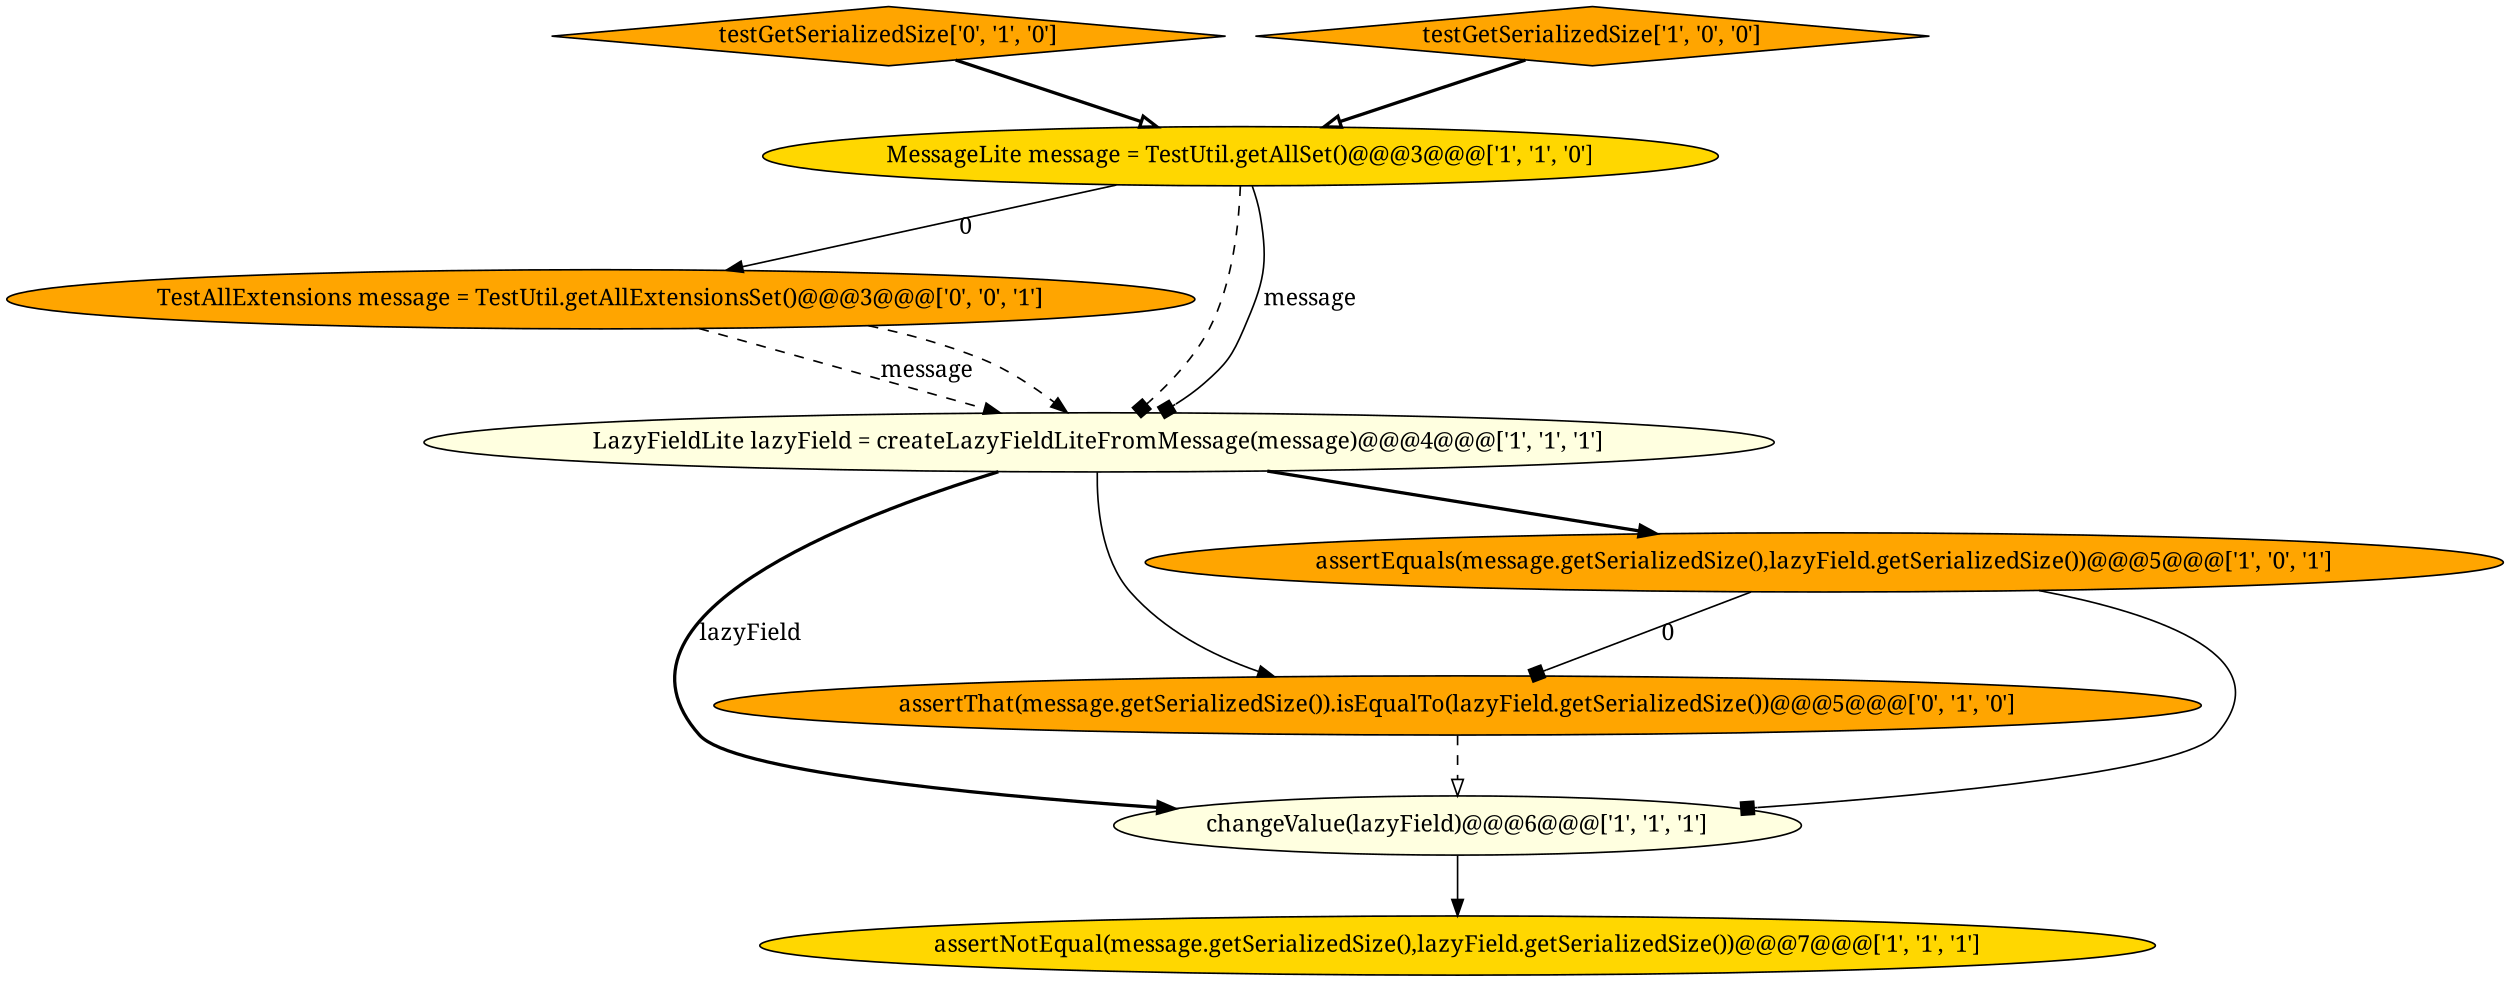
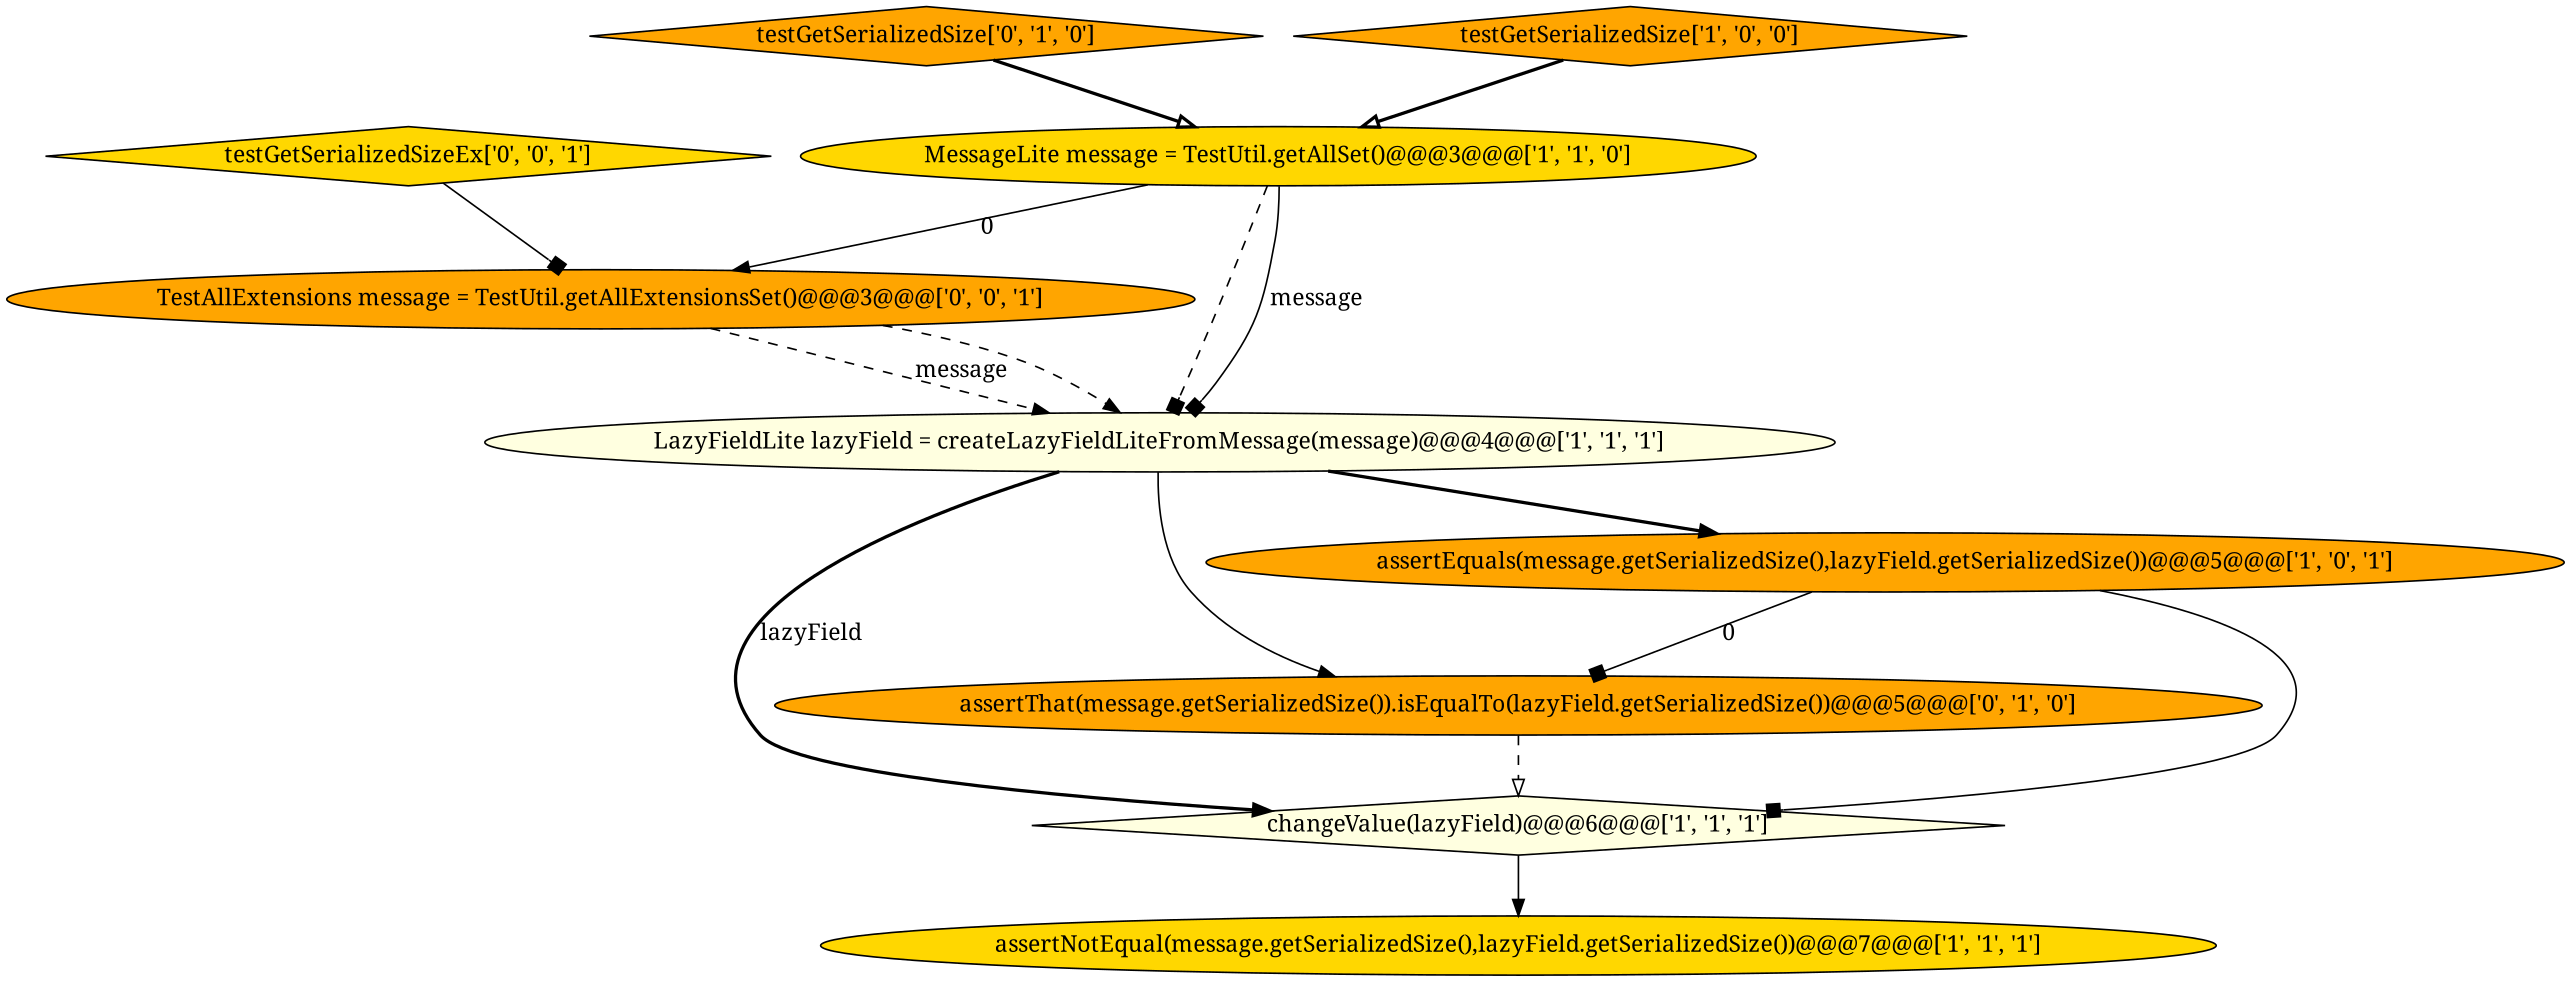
none -> (408, 156)
(1458, 826) -> (1518, 826)
